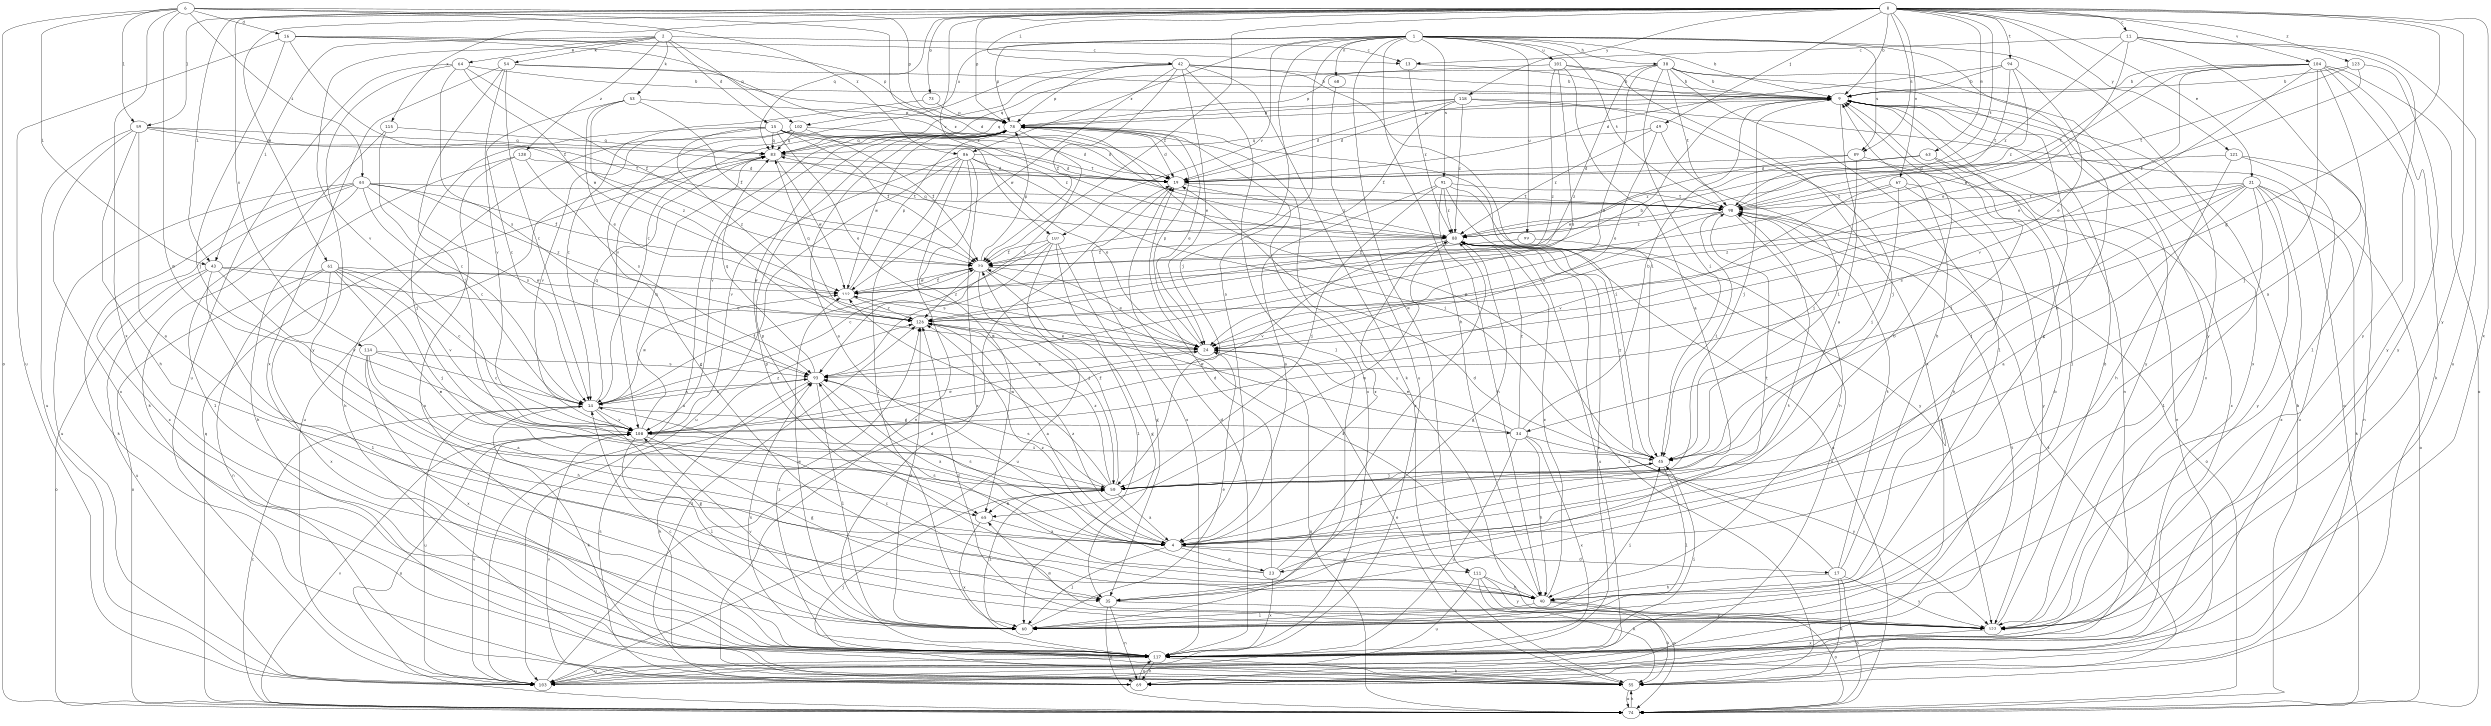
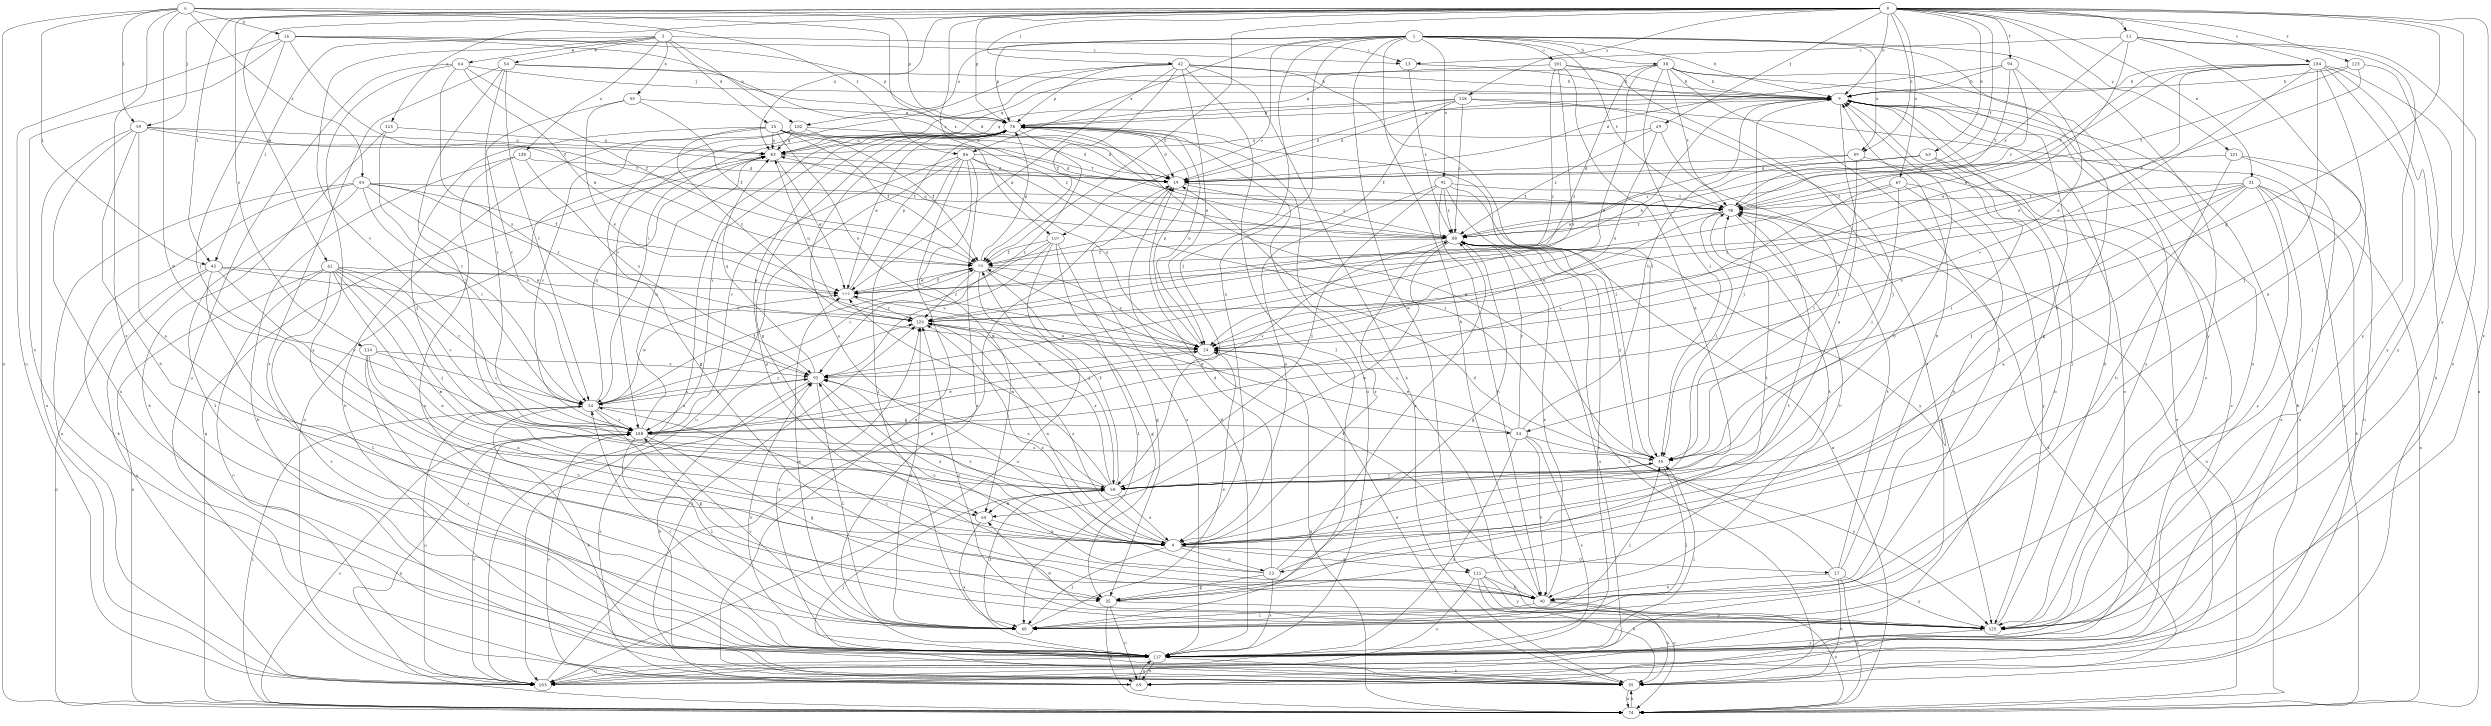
(696, 81) -> (696, 81)
(1337, 81) -> none
(931, 99) -> none
(710, 232) -> none
(1527, 238) -> none
none -> (710, 487)
(468, 568) -> (312, 555)
none -> (1192, 587)
(1795, 610) -> none
(1993, 629) -> (1993, 629)
(1830, 632) -> (1773, 464)
